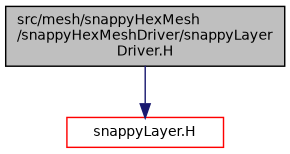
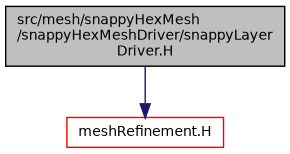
(145, 132) -> (145, 132)
